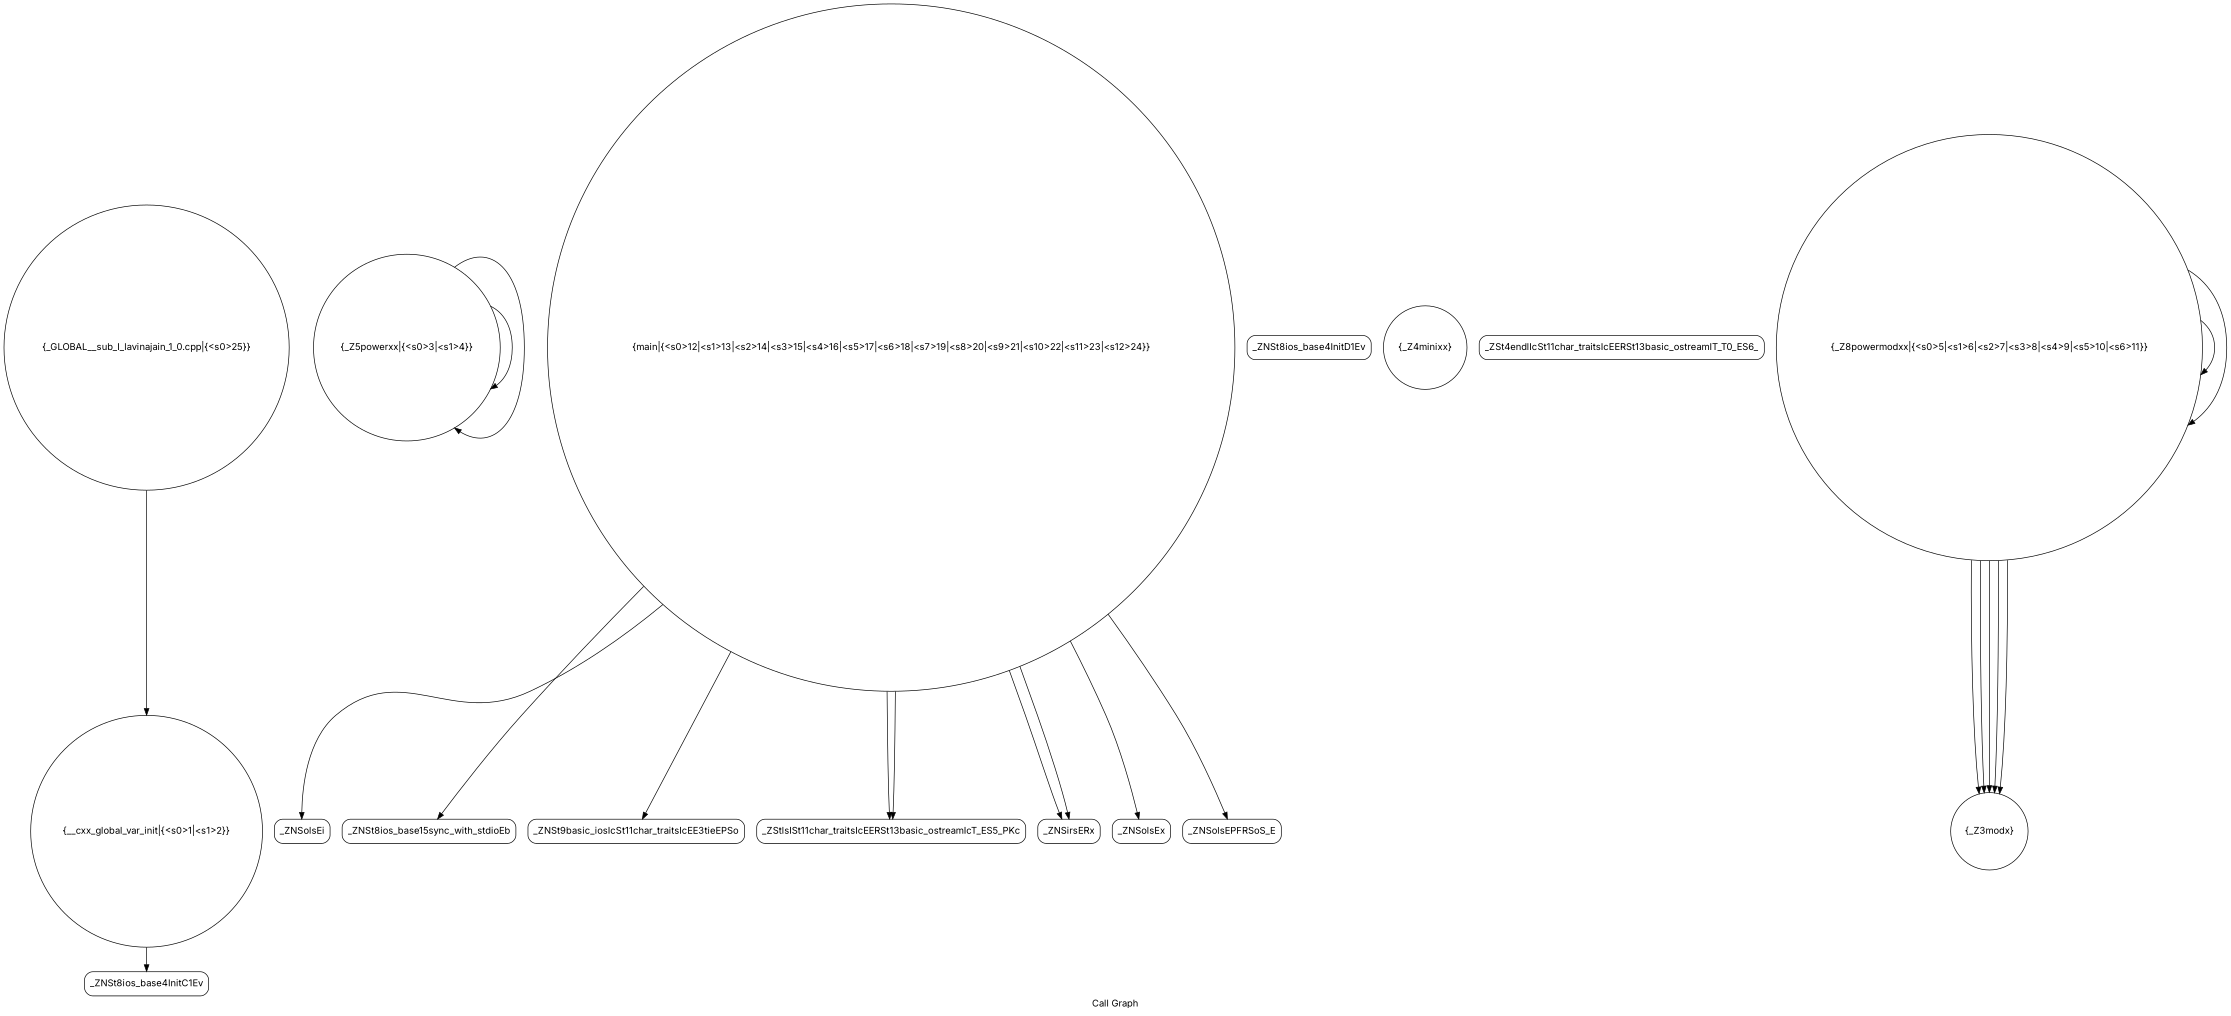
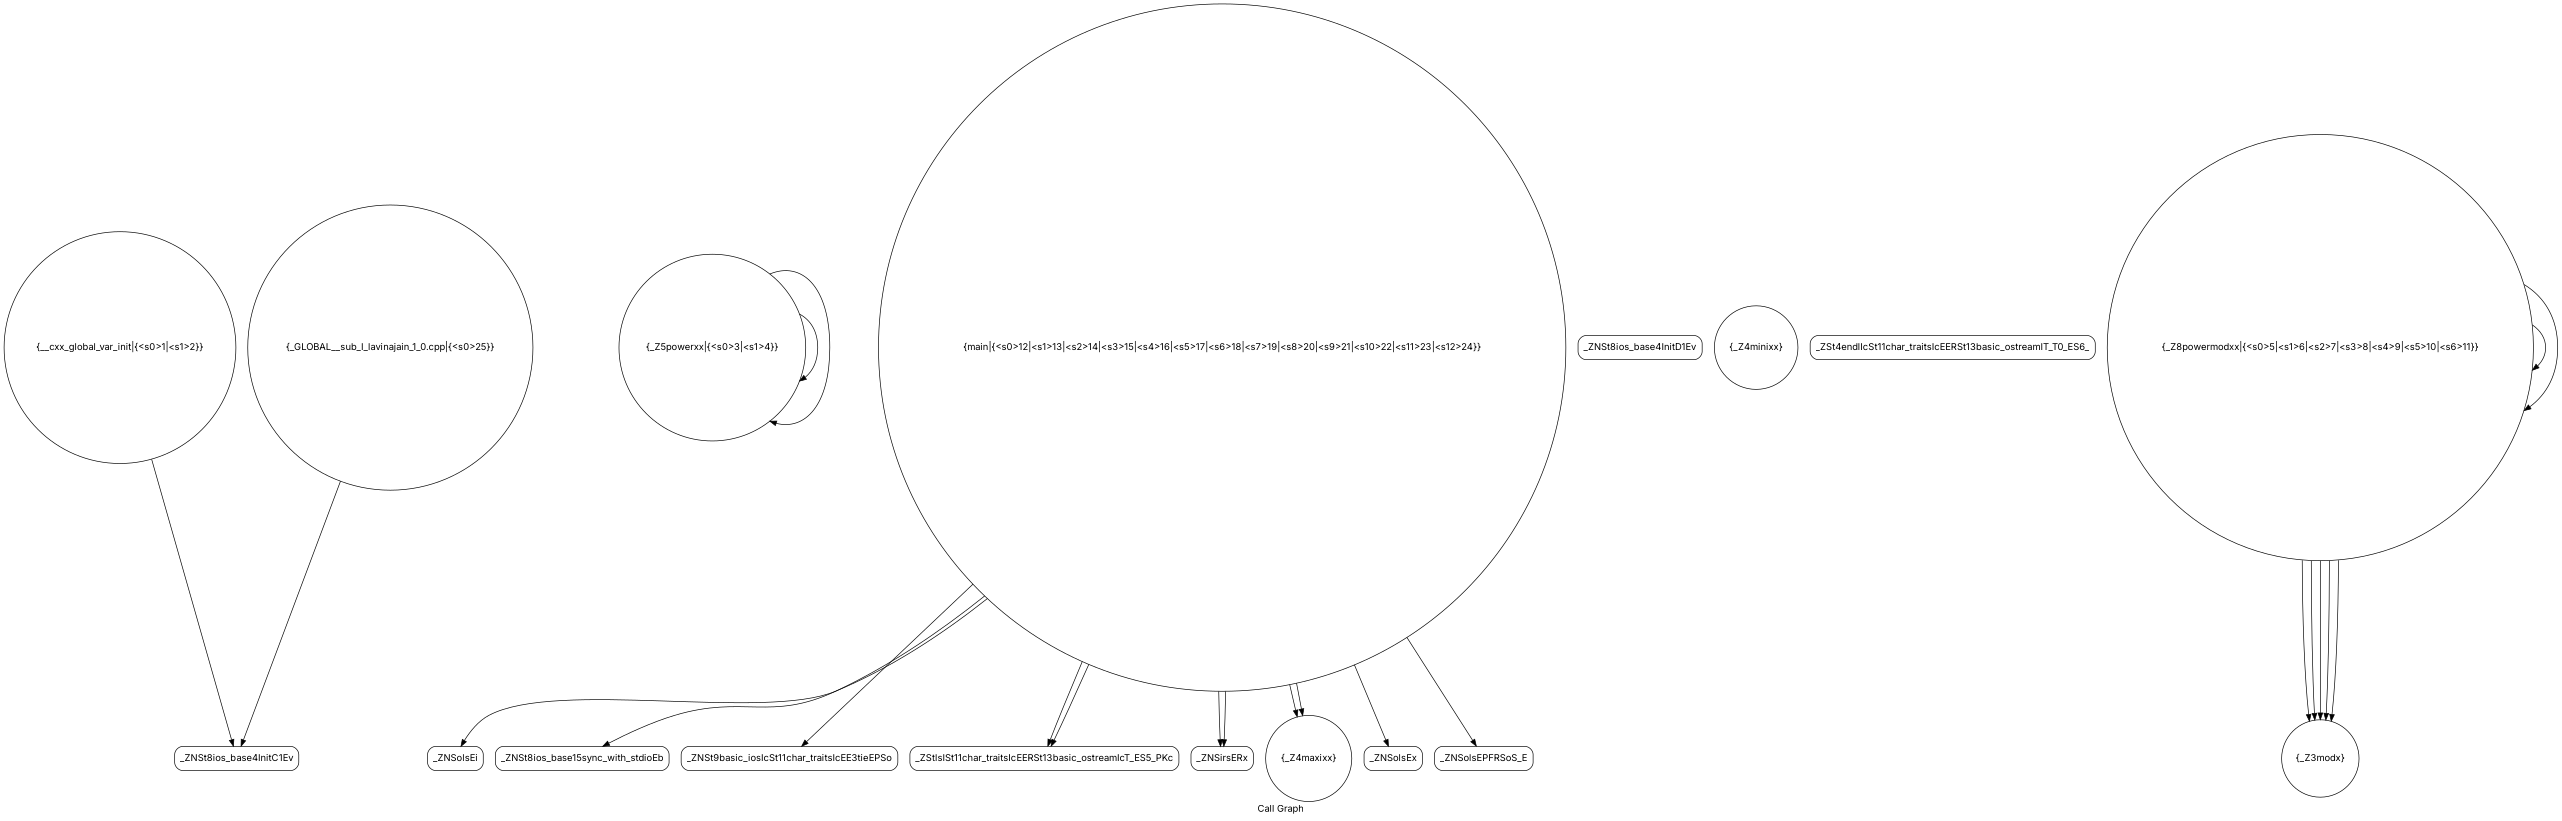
(147, 599) -> (292, 610)
none -> (1309, 758)
